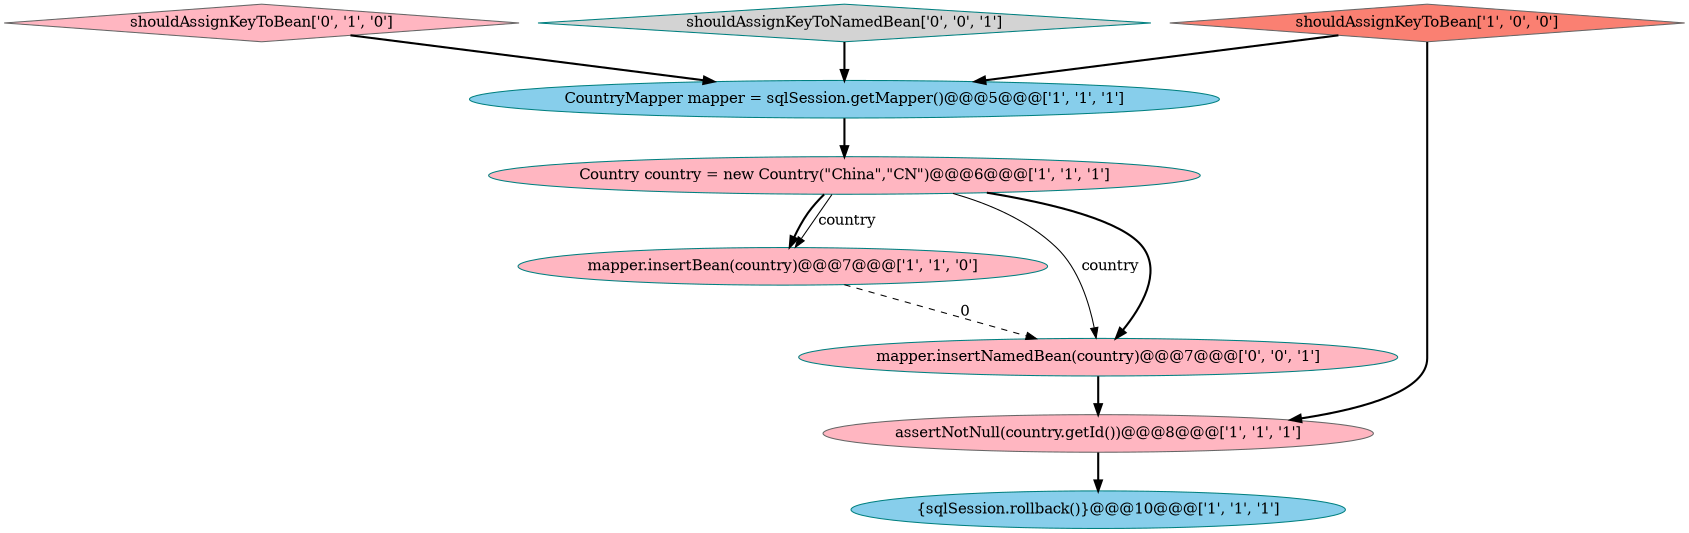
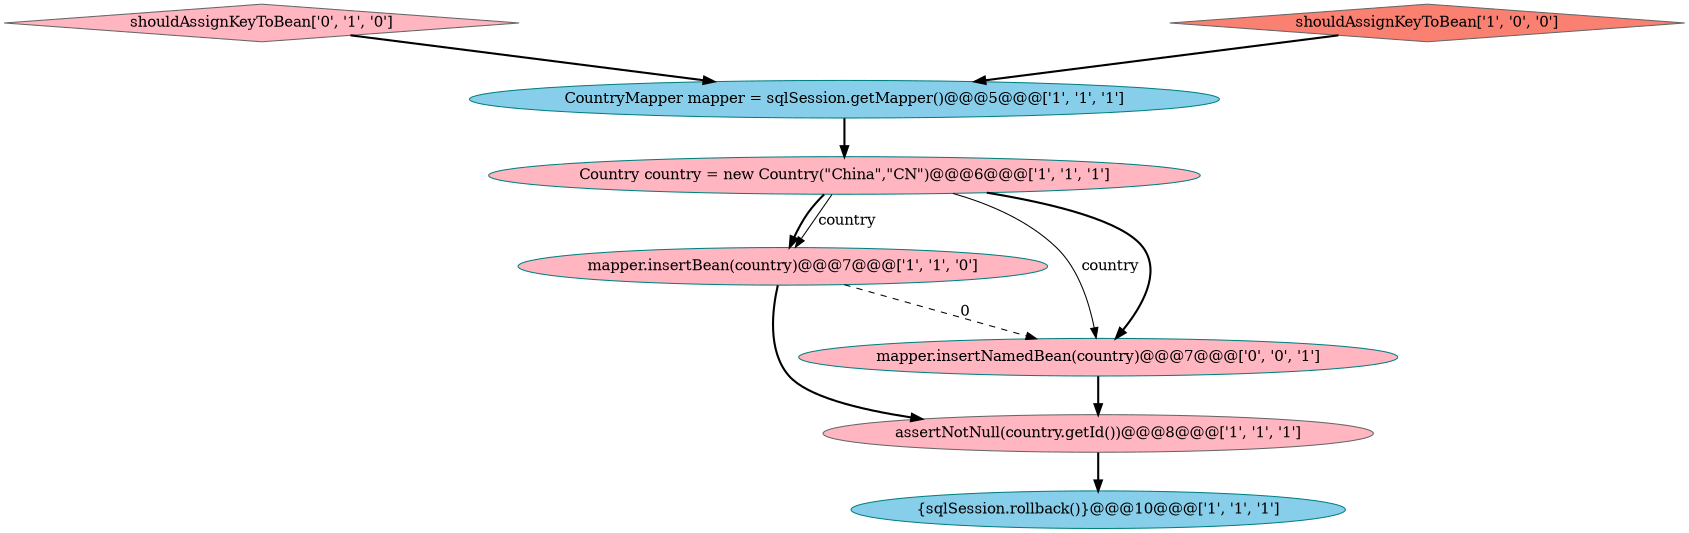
(844, 23) -> none
(1427, 274) -> (803, 387)
